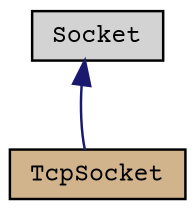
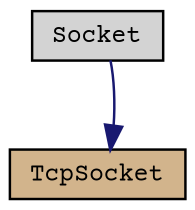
(81, 118) -> (114, 93)
